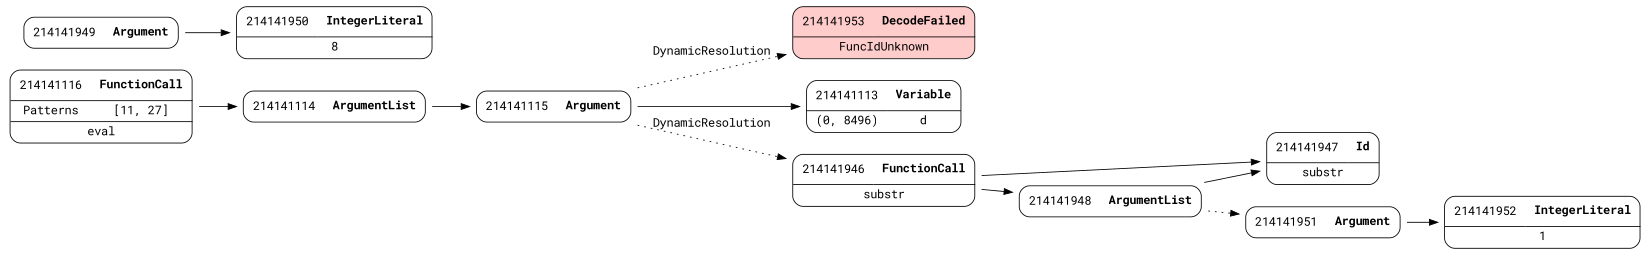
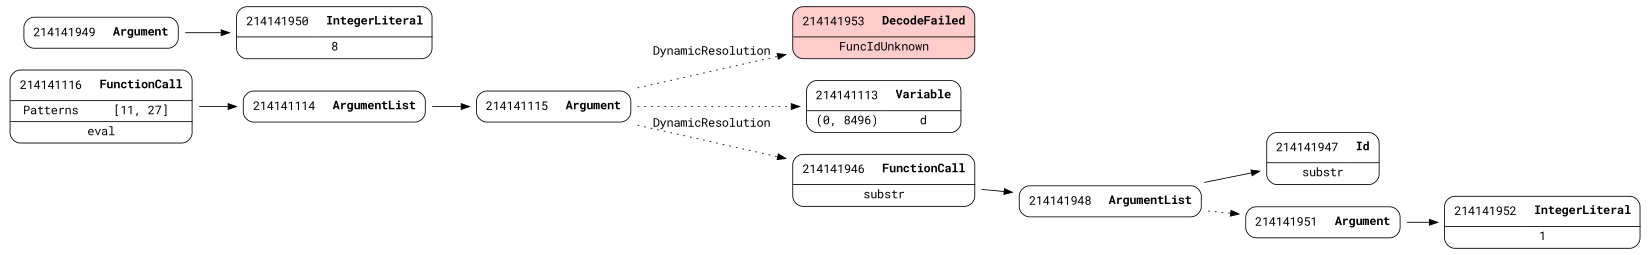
(714, 107) -> (714, 107)
(1116, 169) -> none
